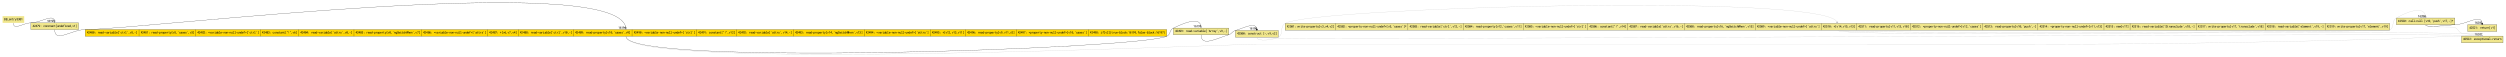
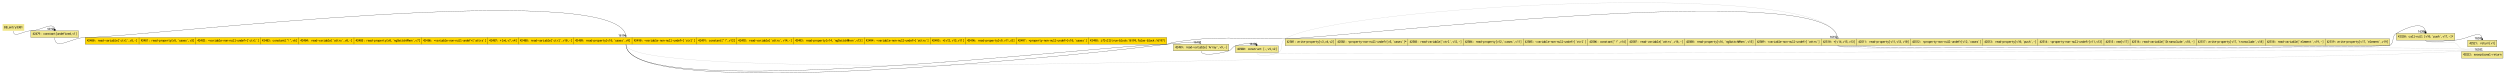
(34, 23) -> (34, 30)
(2062, 32) -> (2062, 48)
none -> (1231, 38)
